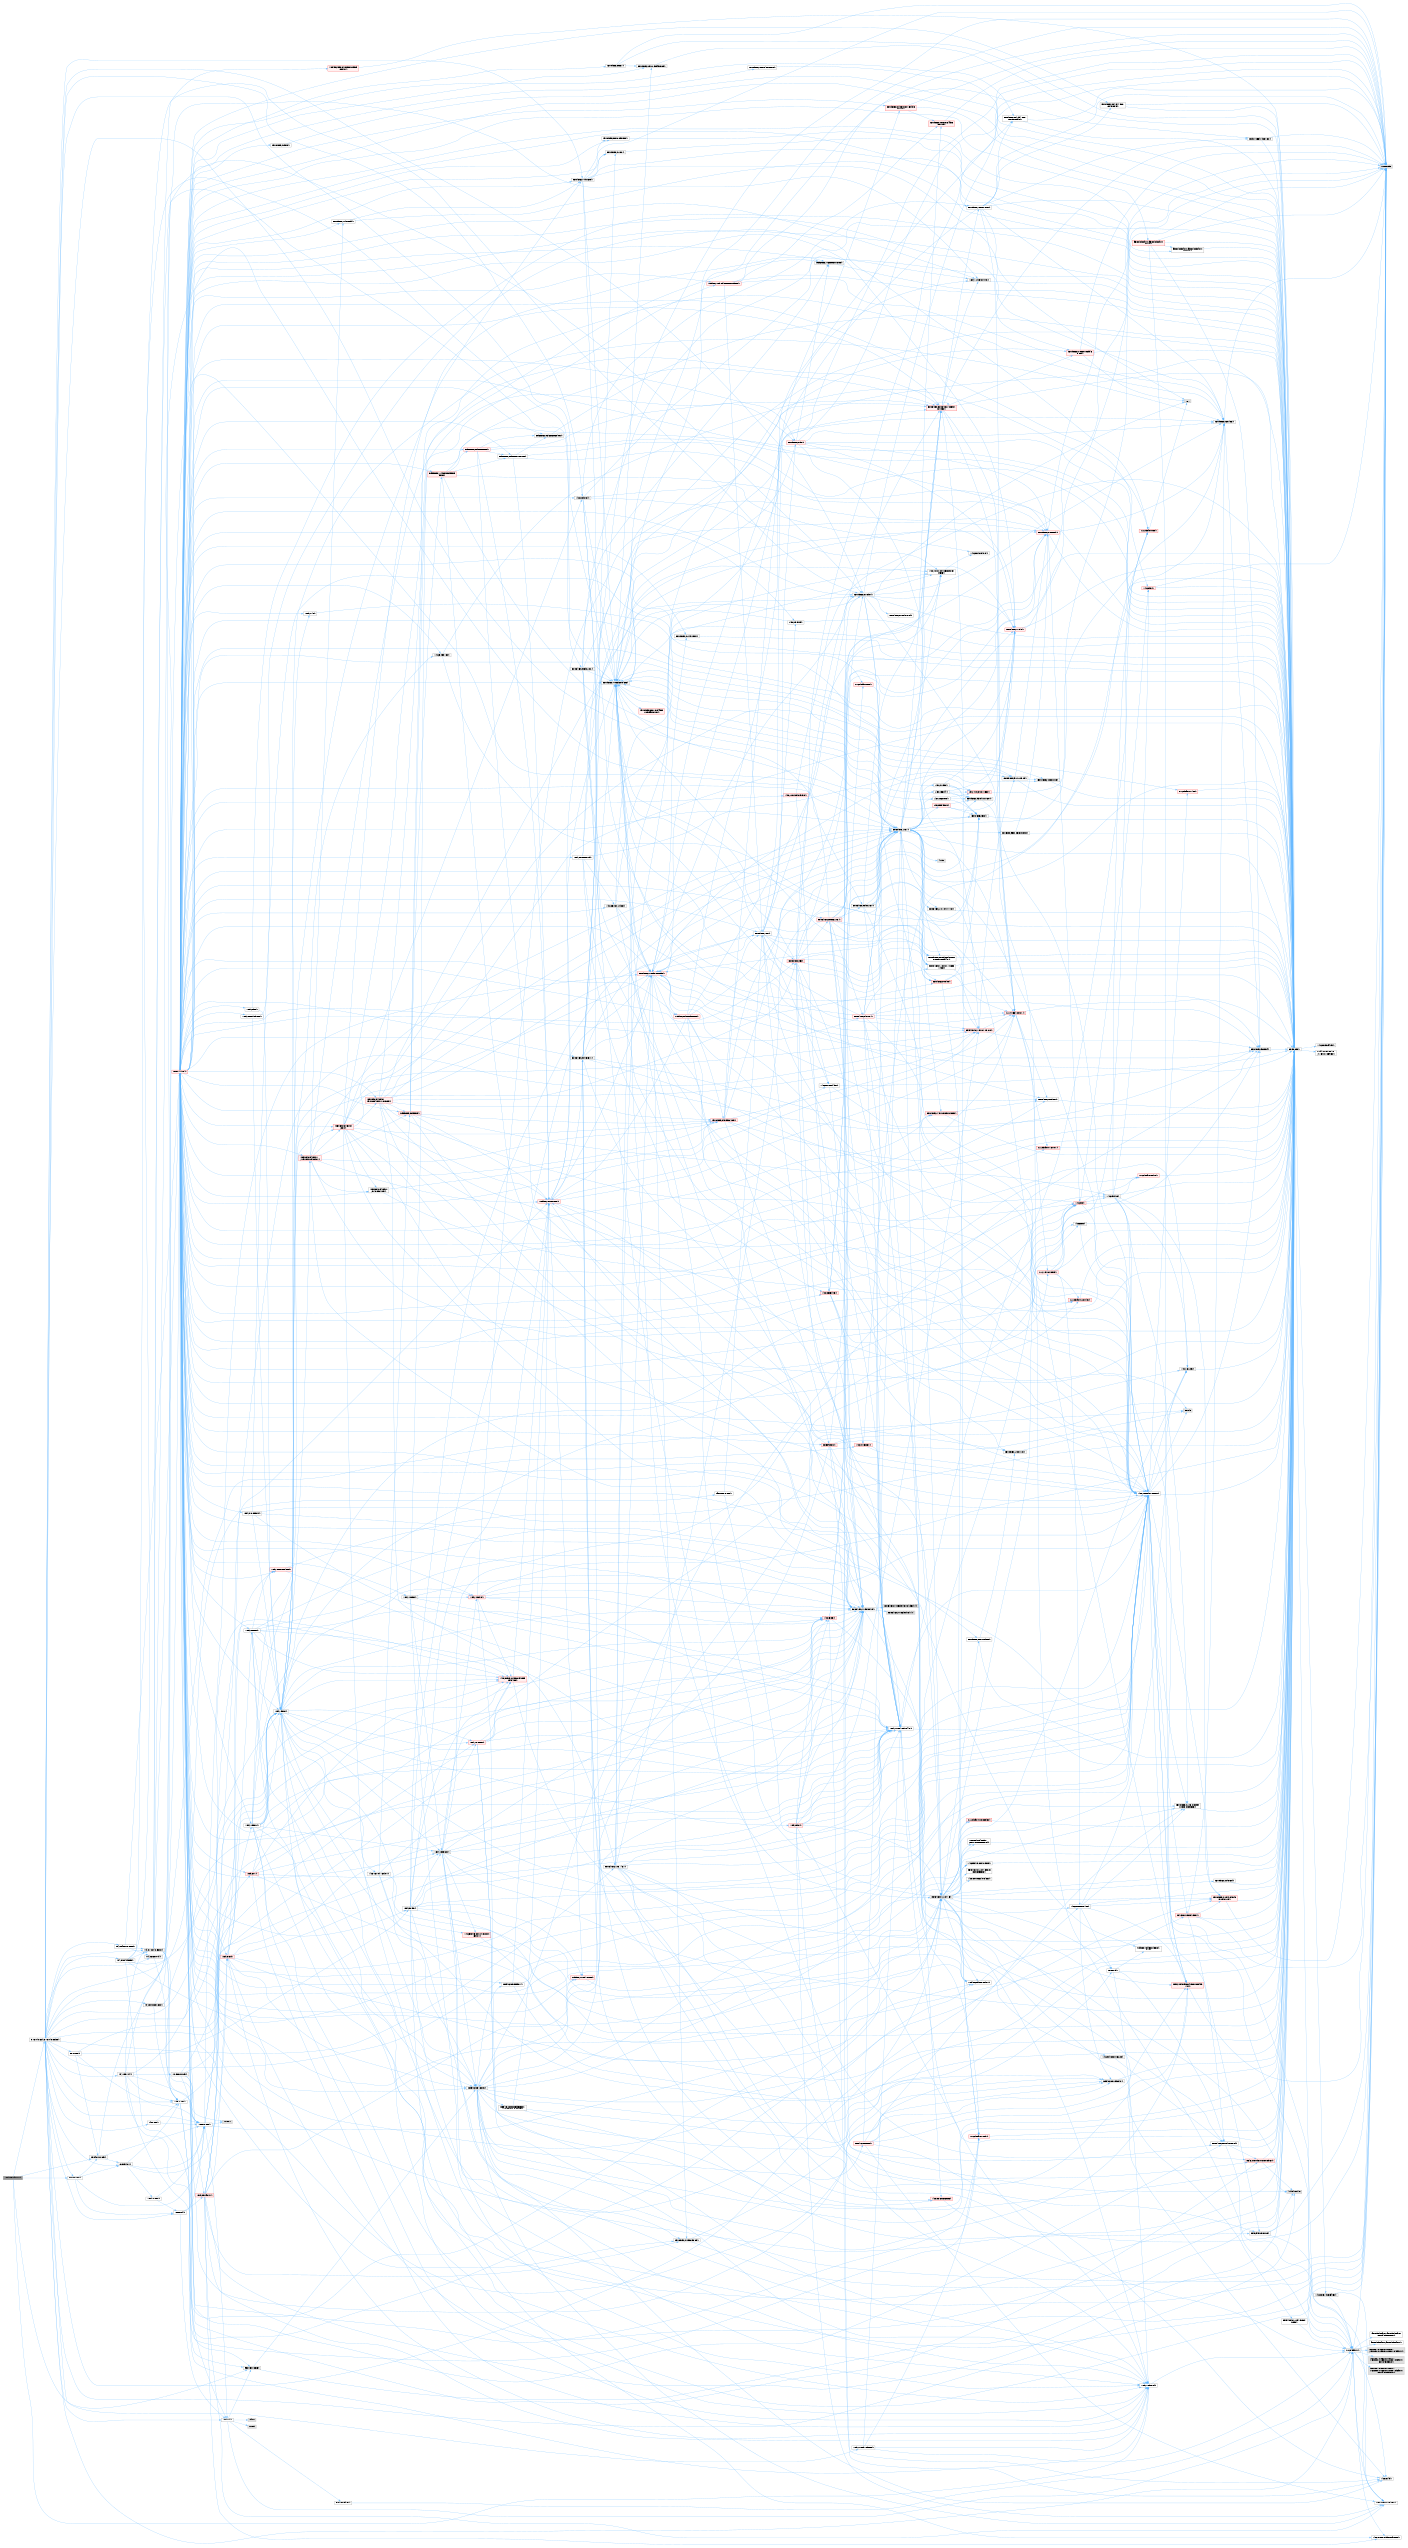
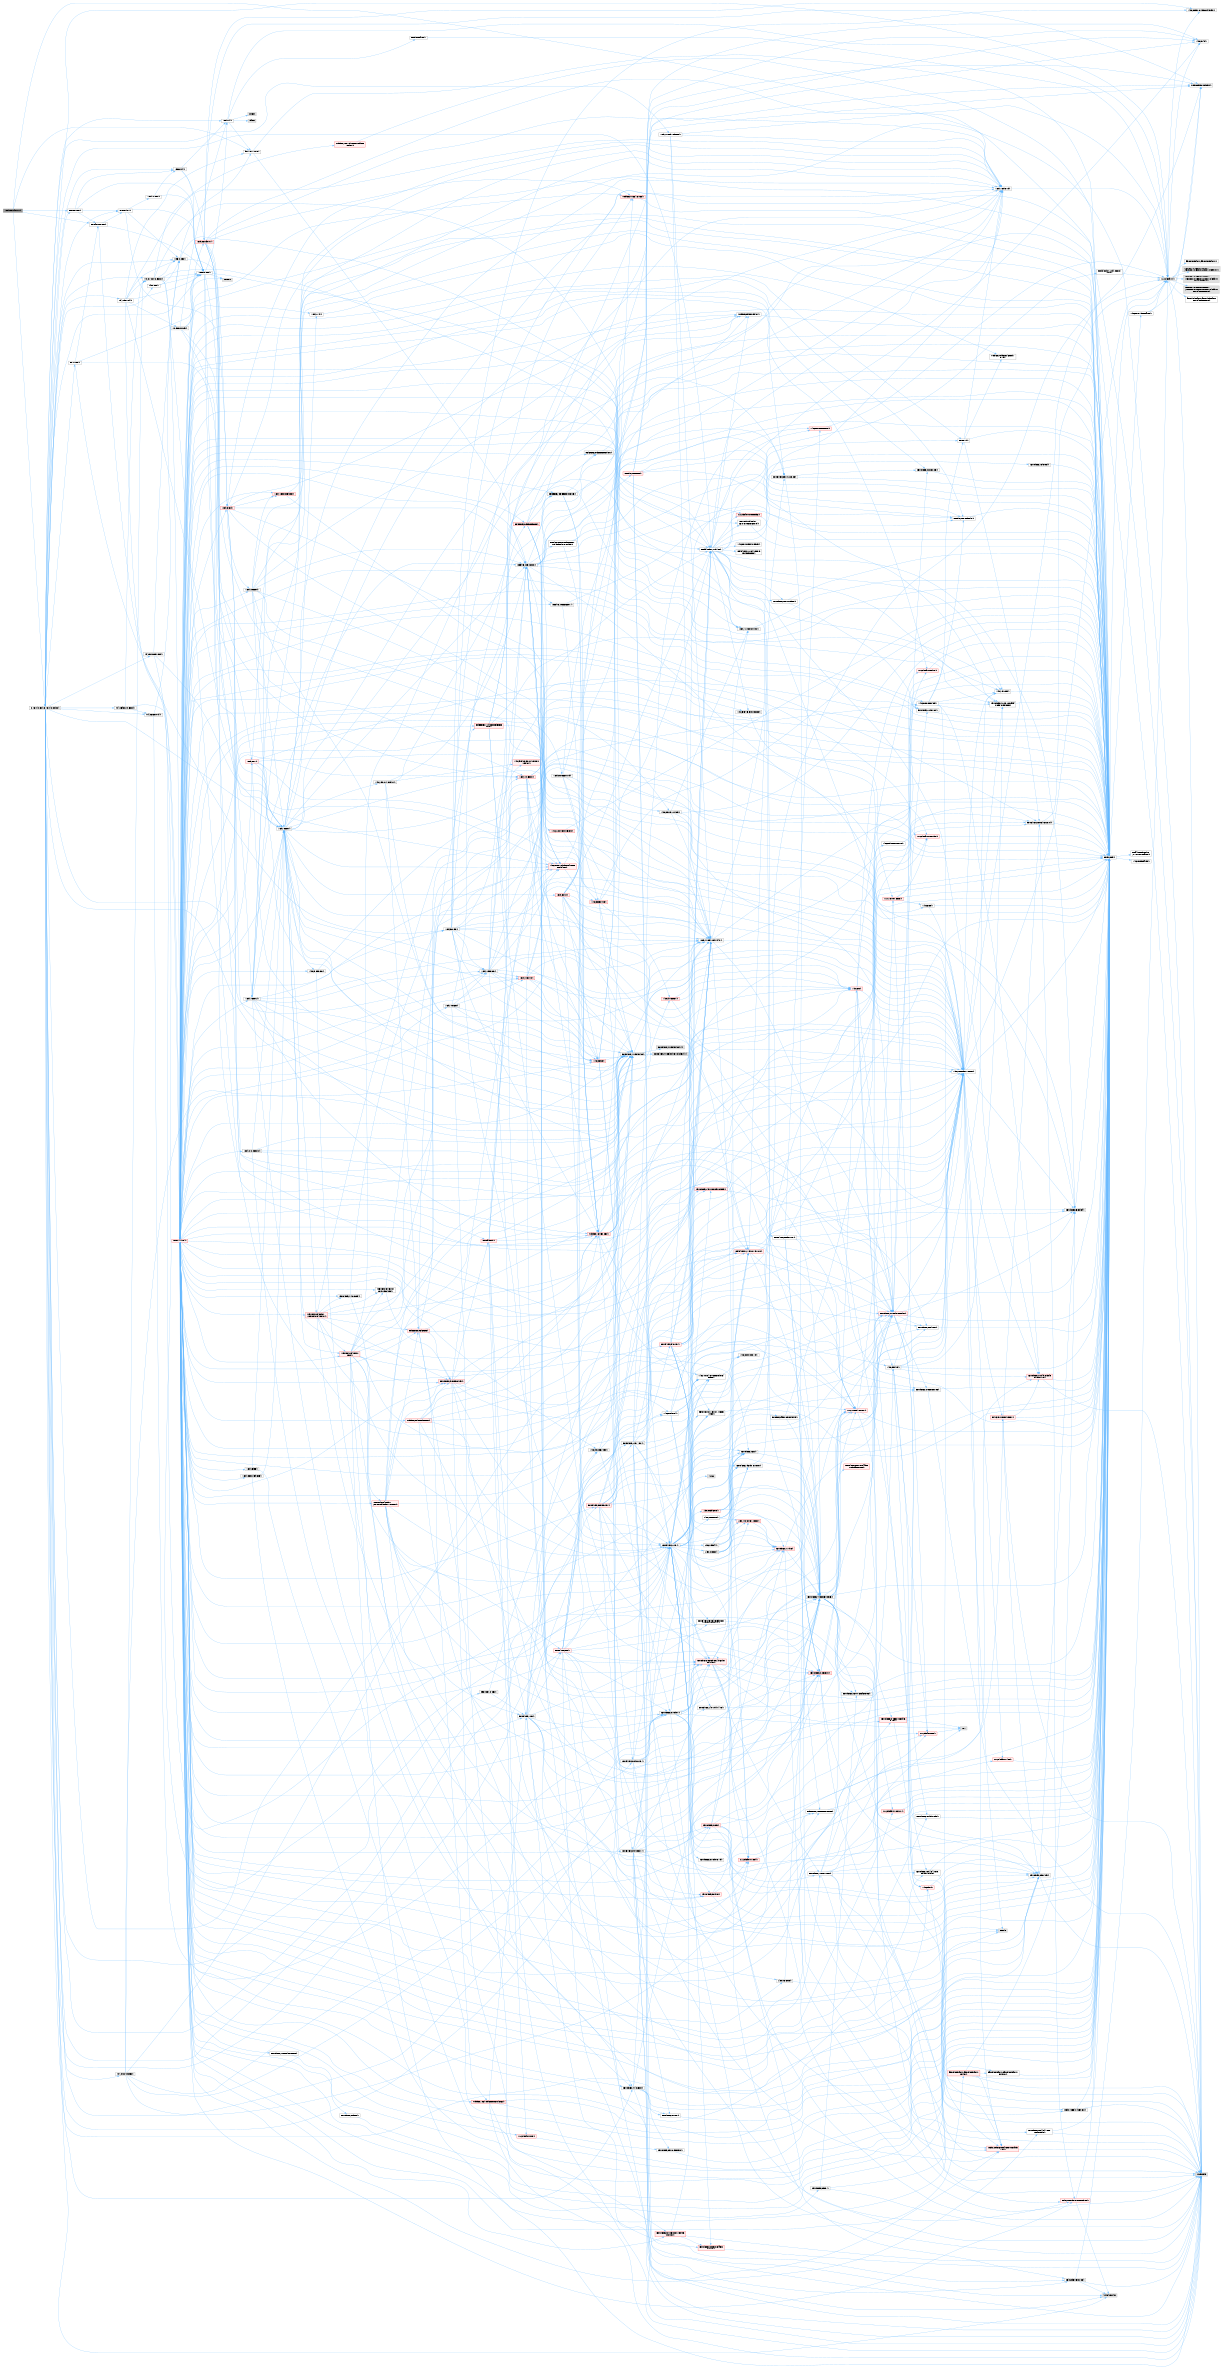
(670, 1003) -> (679, 1322)
